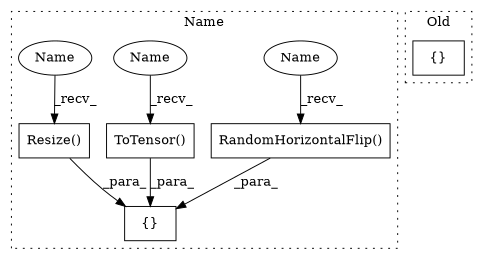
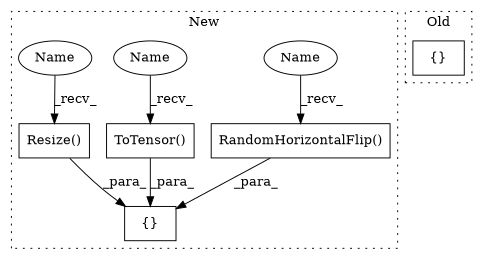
(205, 22) -> (205, 22)
